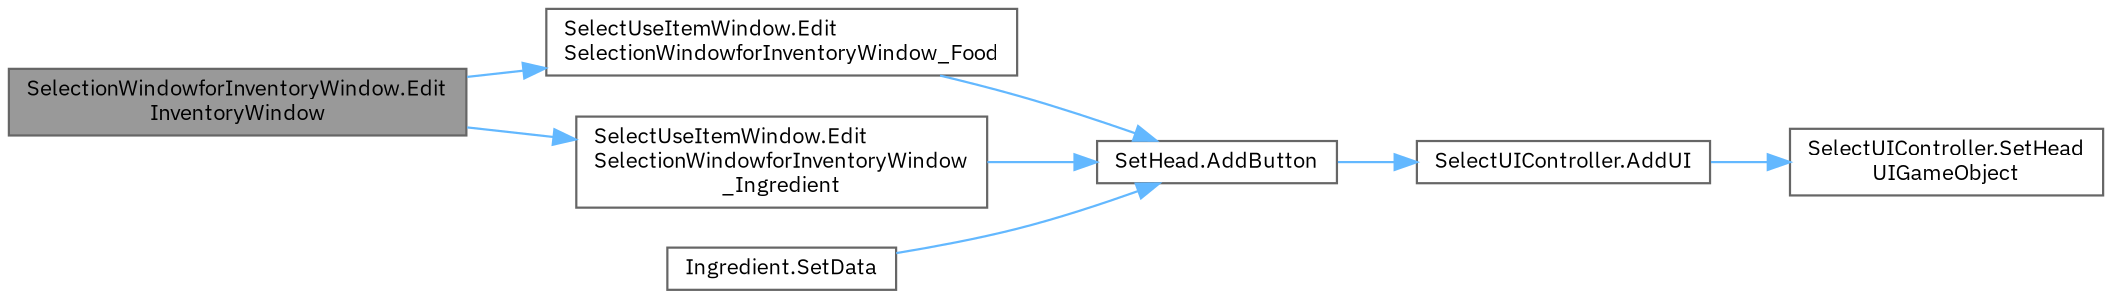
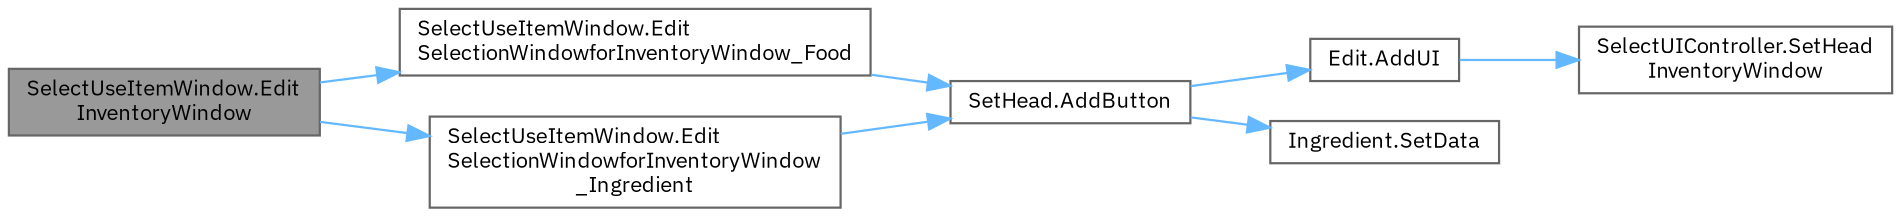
(238, 102) -> (164, 102)
(1563, 162) -> (1385, 60)
(1947, 162) -> (1736, 60)
(1019, 228) -> (1219, 121)
